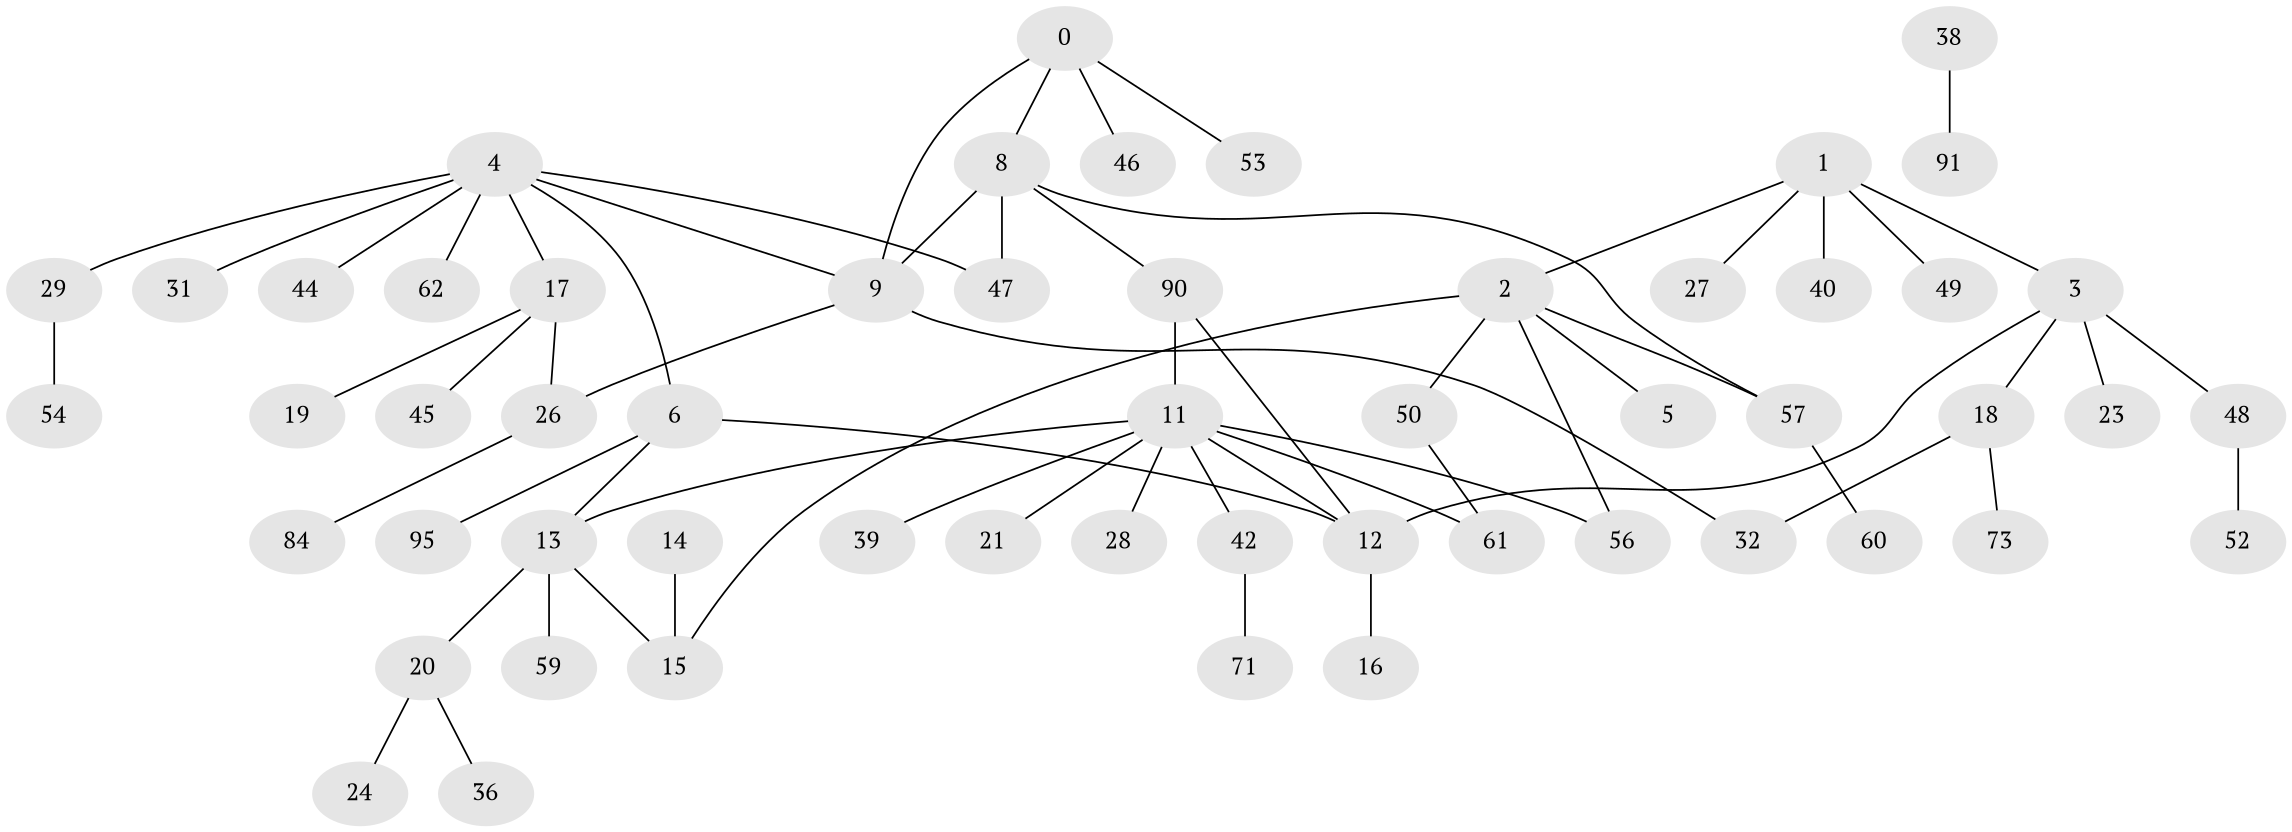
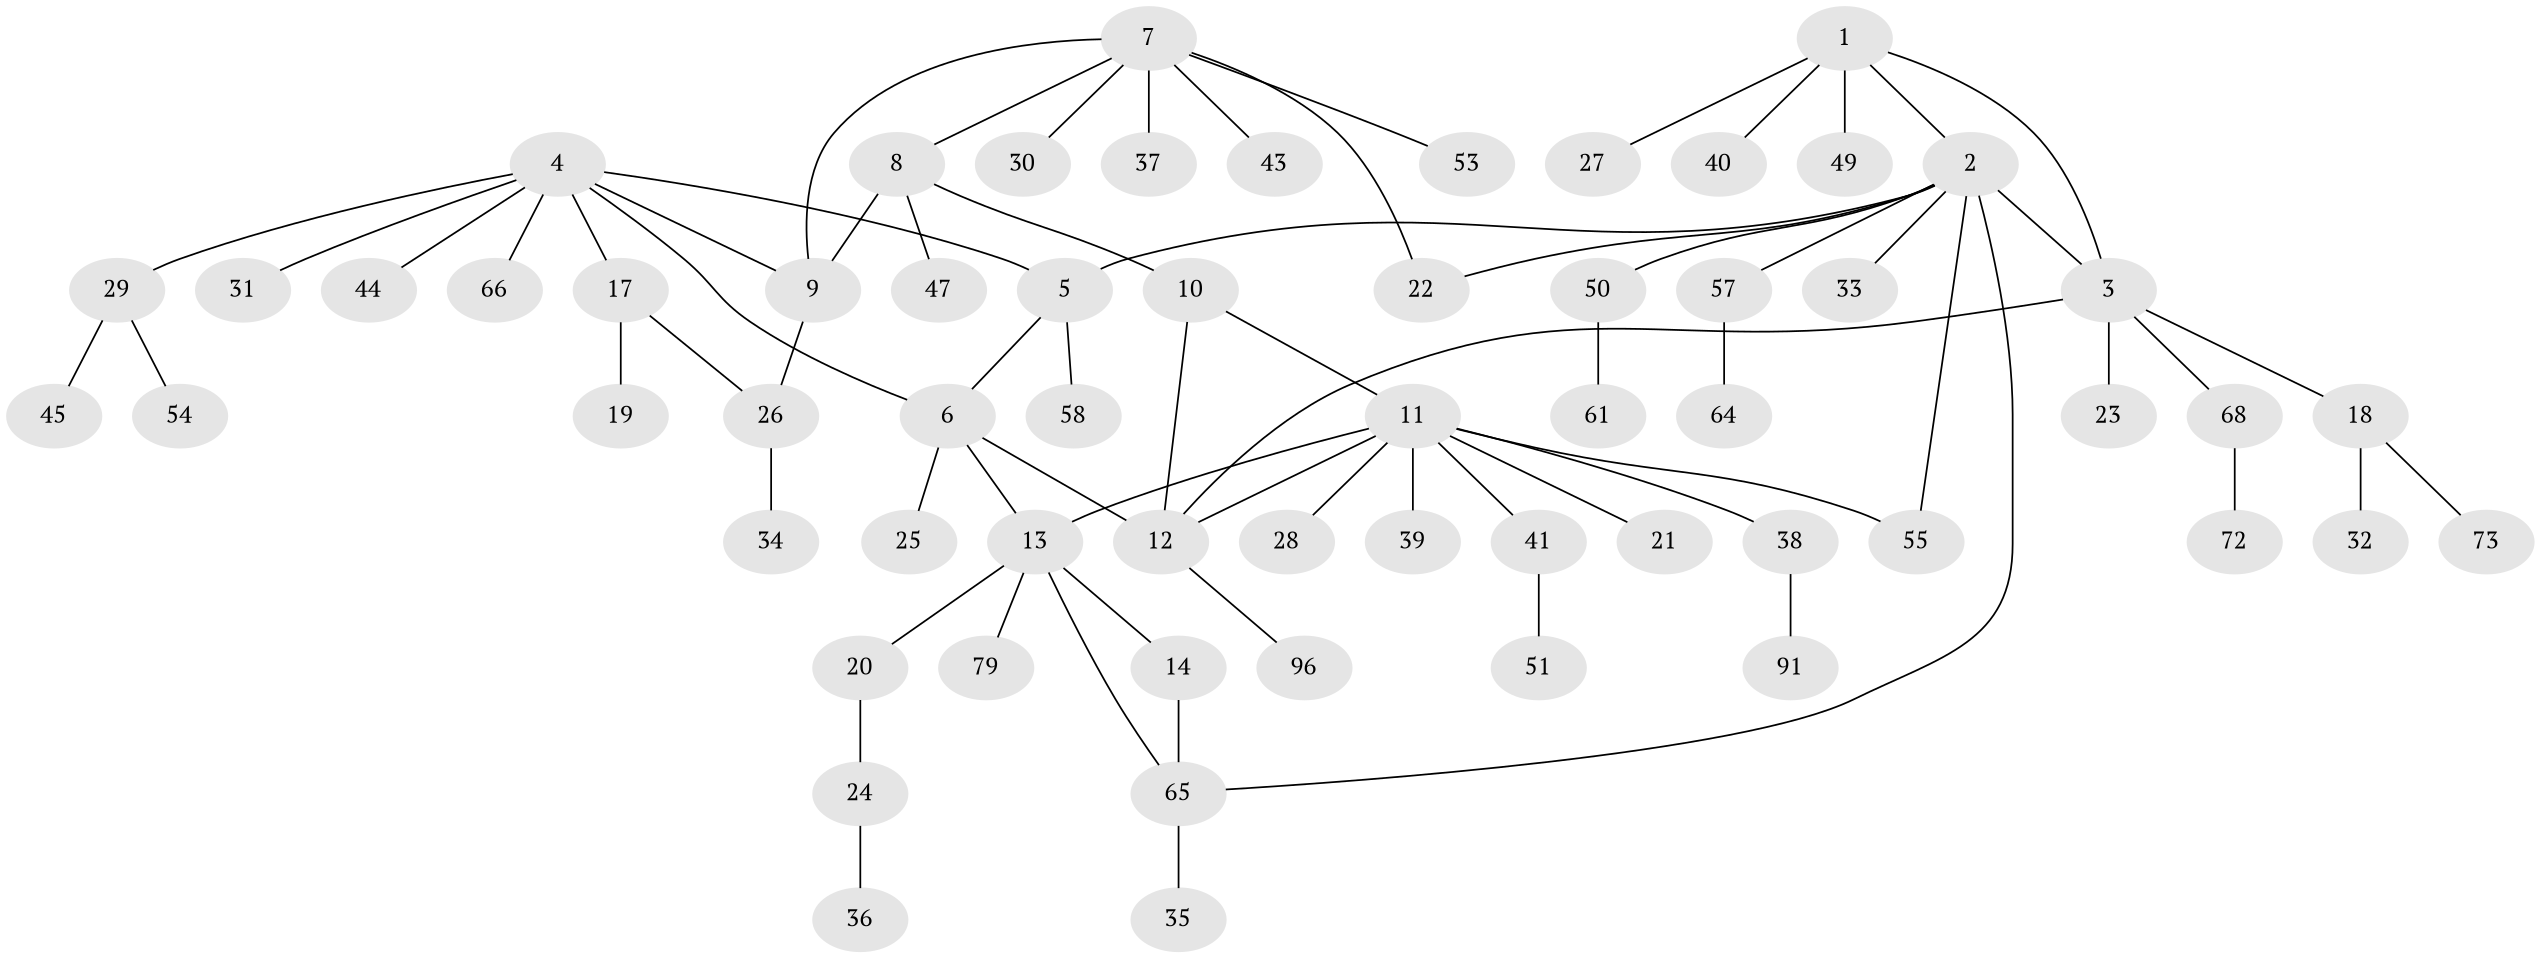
(1065, 38) -> (1149, 38)
none -> (1023, 164)
(1128, 164) -> (1275, 164)
none -> (1149, 164)
(756, 210) -> (819, 210)
(1422, 216) -> none
none -> (2040, 227)
(432, 290) -> (495, 290)
(1175, 290) -> (1191, 290)
none -> (1422, 290)
none -> (1850, 290)
(490, 353) -> (86, 353)
none -> (1006, 353)
(1331, 354) -> none
none -> (1074, 416)
(2238, 416) -> (2235, 416)
(1339, 474) -> (1622, 475)
(297, 542) -> (771, 542)
(423, 542) -> (909, 542)
(1245, 542) -> (1539, 542)
(1623, 542) -> (1916, 542)
(1875, 542) -> (1724, 416)
(2238, 542) -> (2235, 542)
none -> (1107, 605)
(549, 668) -> (986, 668)
(675, 668) -> (1179, 794)
(1245, 668) -> (1539, 668)
(1371, 668) -> (1304, 668)
(455, 731) -> (860, 857)
none -> (1179, 920)
